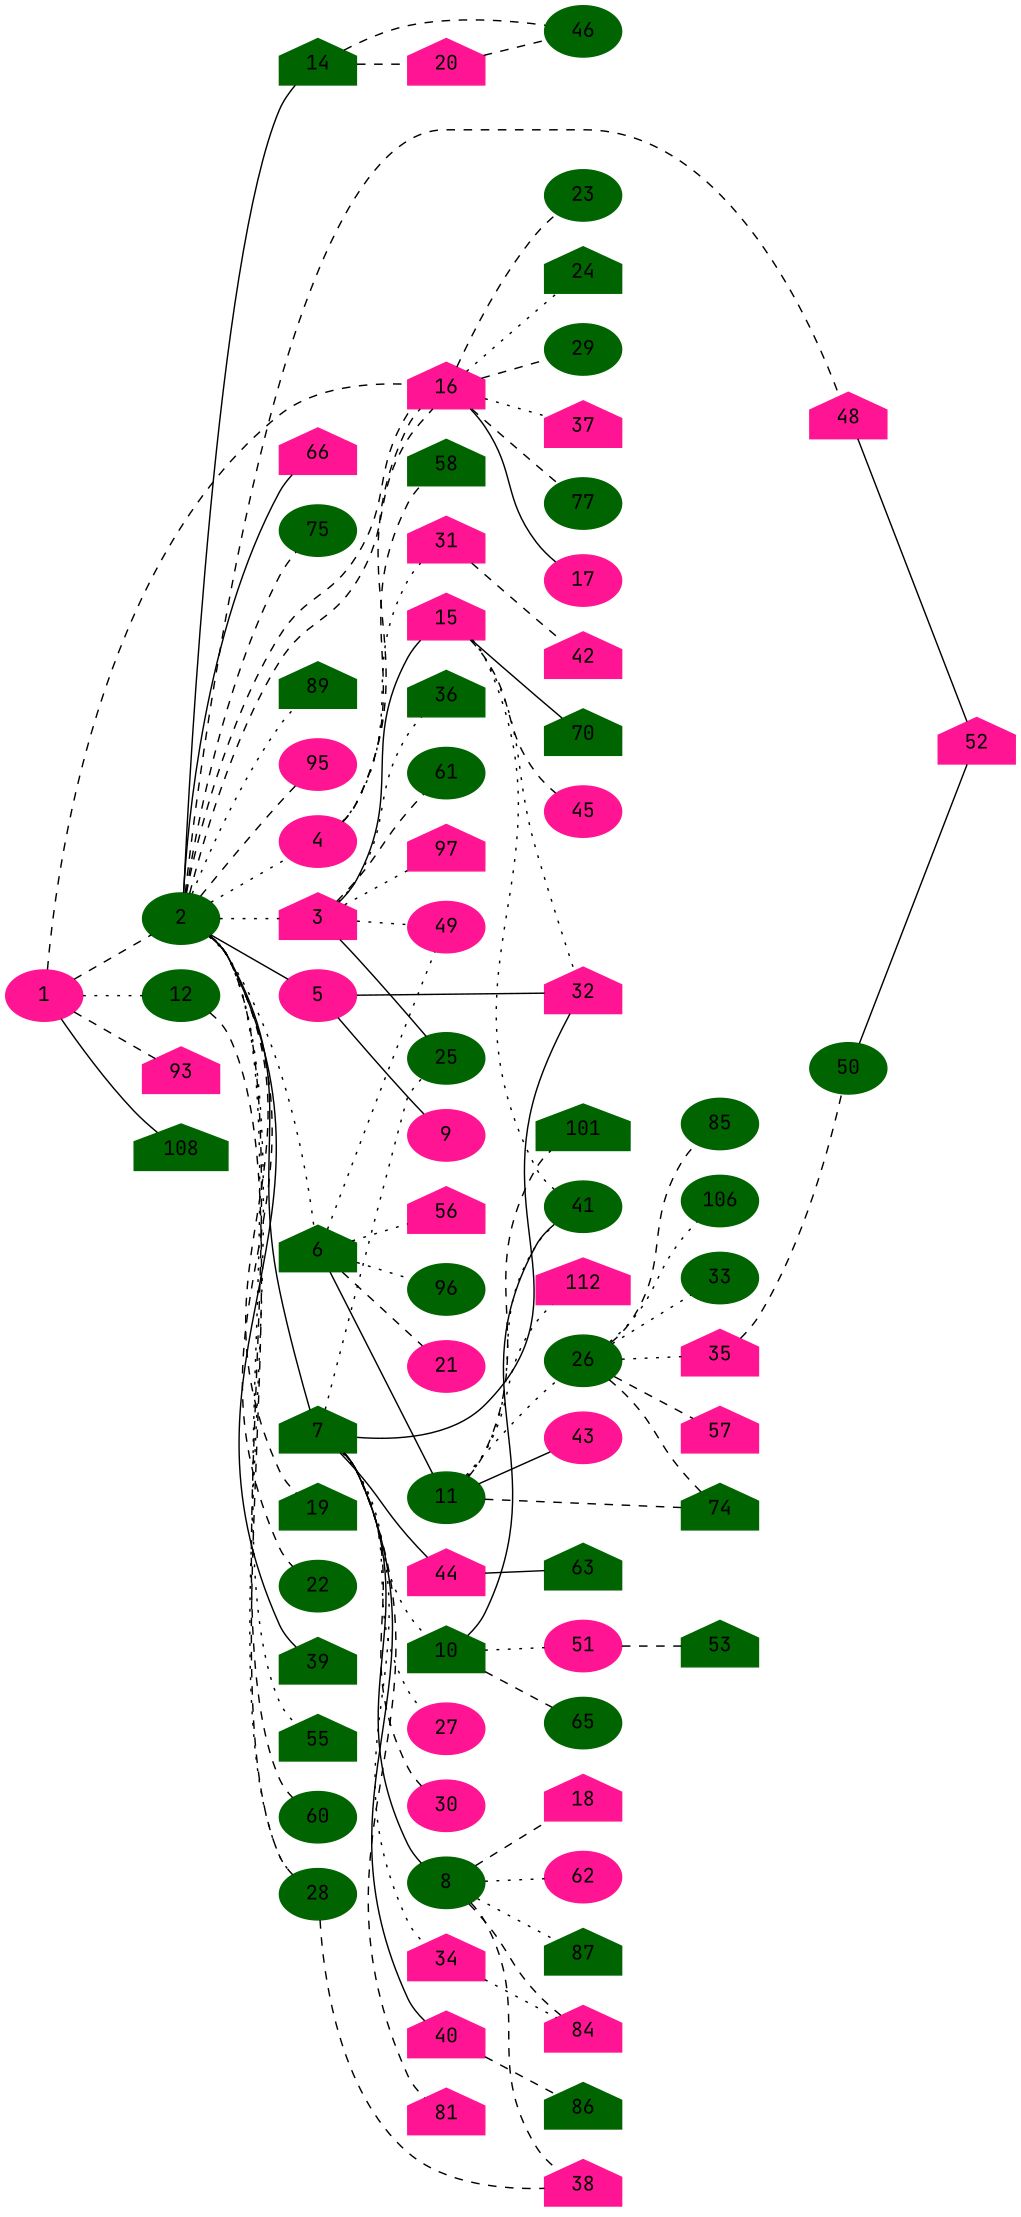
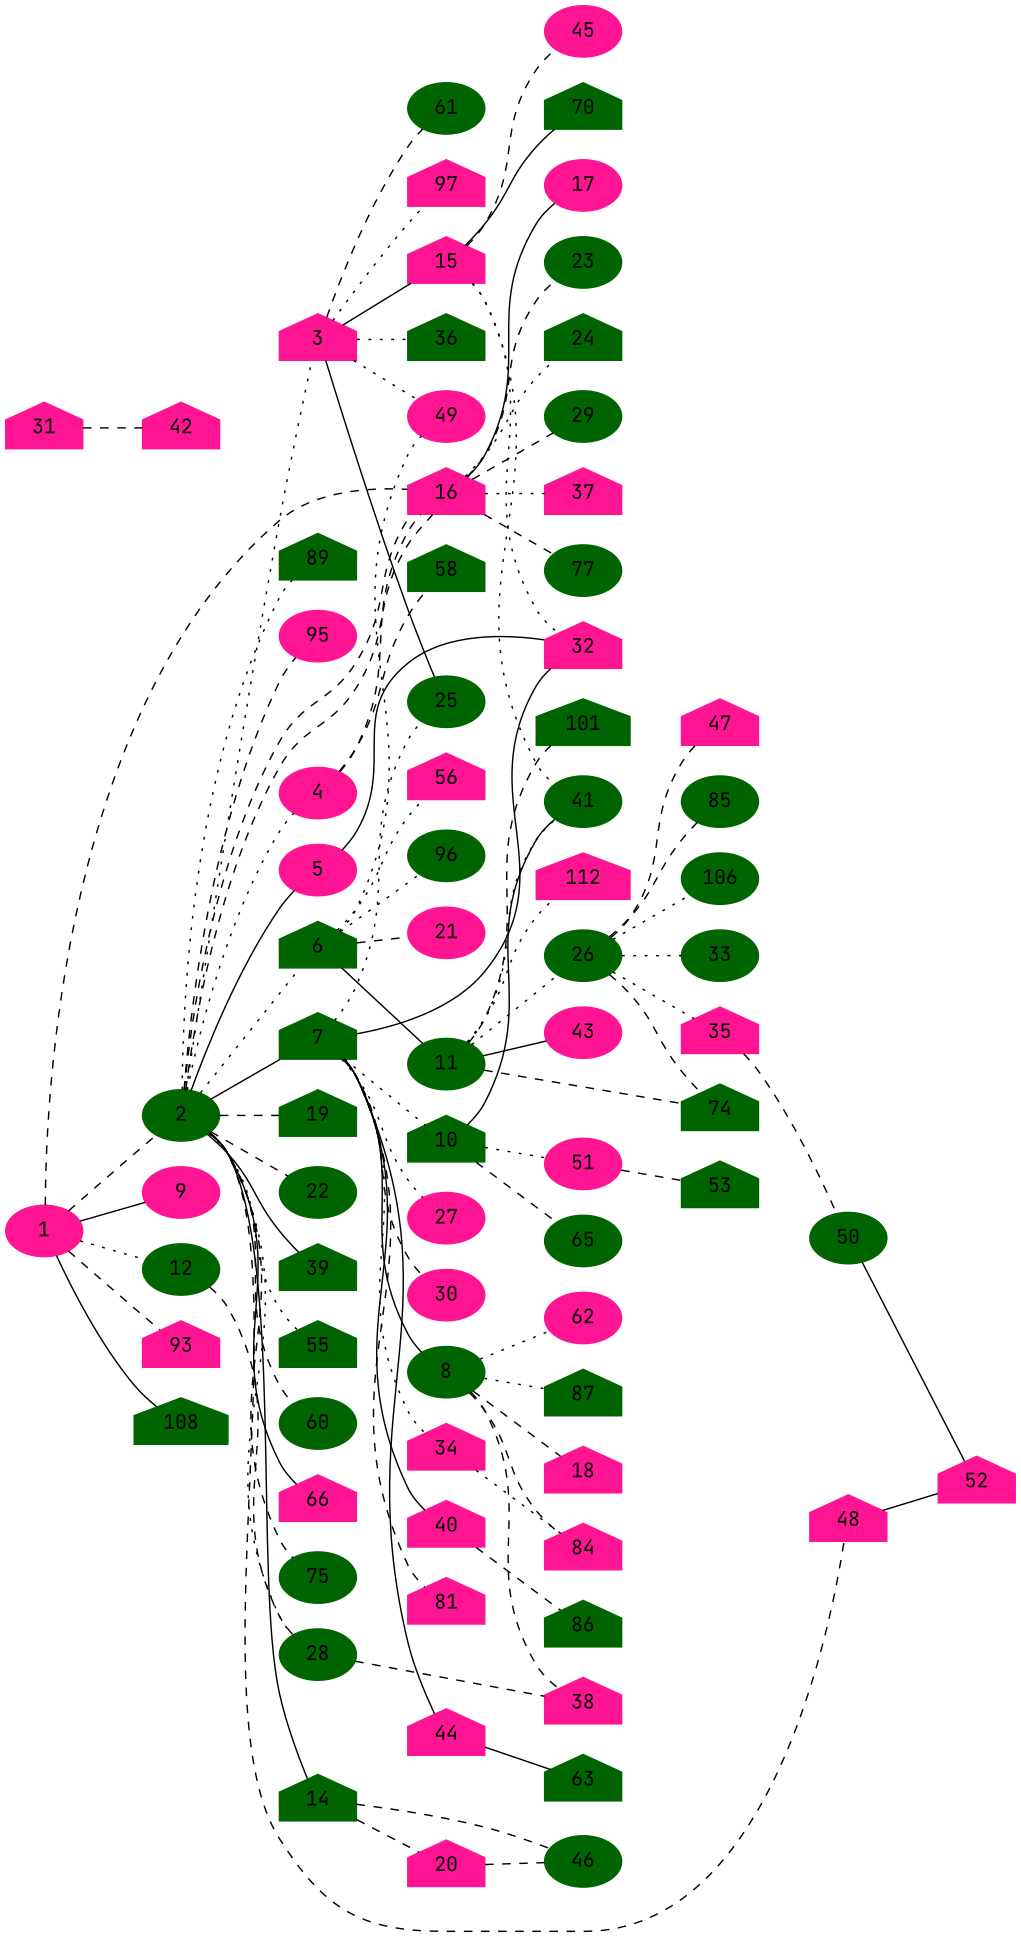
(382, 693) -> none
(380, 1066) -> (113, 1212)
(720, 1432) -> (720, 725)
